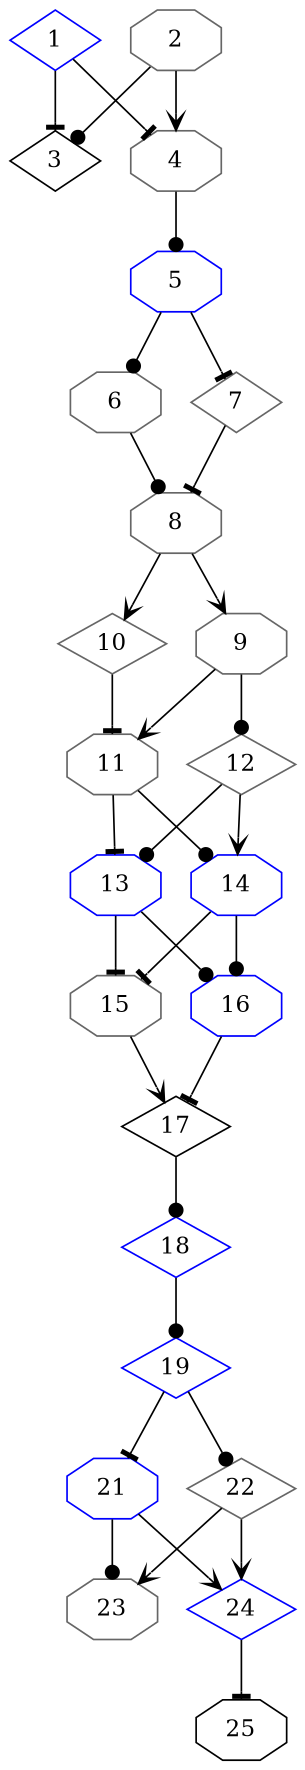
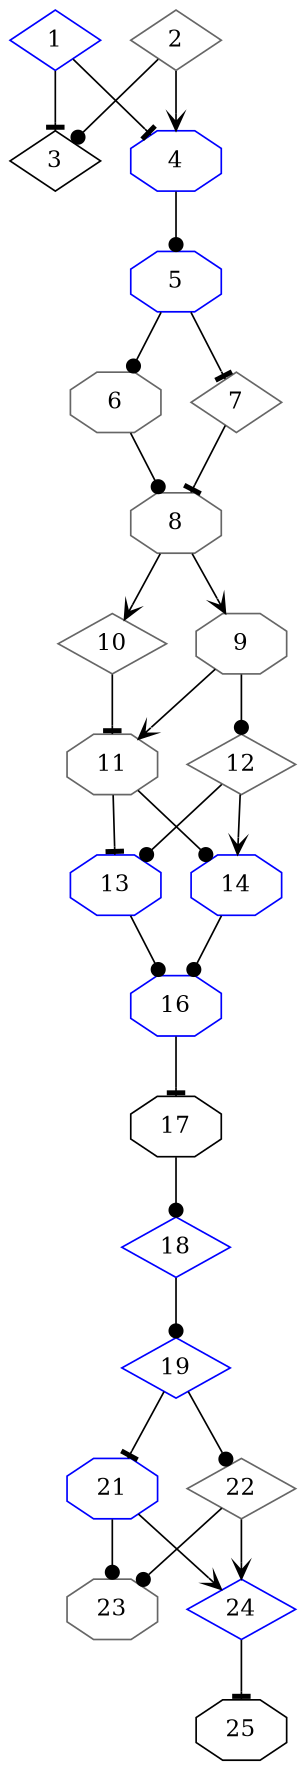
(176, 40) -> (176, 40)
(176, 161) -> (176, 161)
(116, 1006) -> none
(176, 1127) -> (176, 1127)
(187, 1540) -> (185, 1541)
